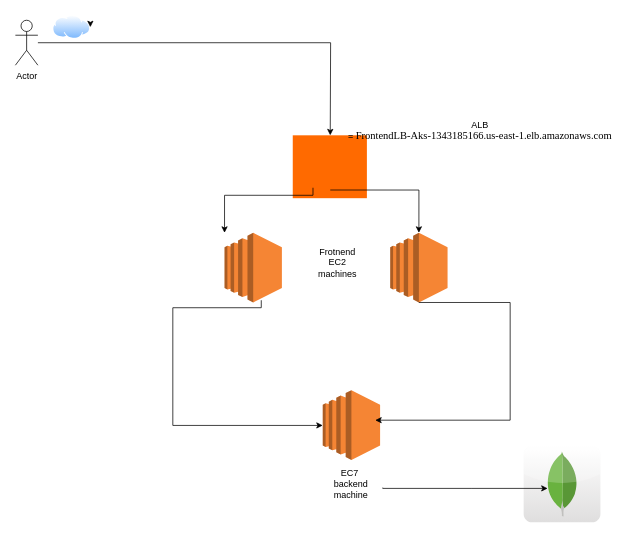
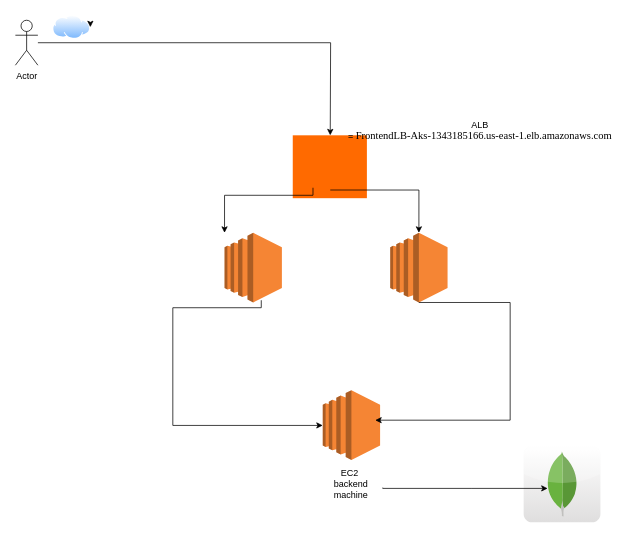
(338, 268) -> none
(351, 484) -> (351, 484)
